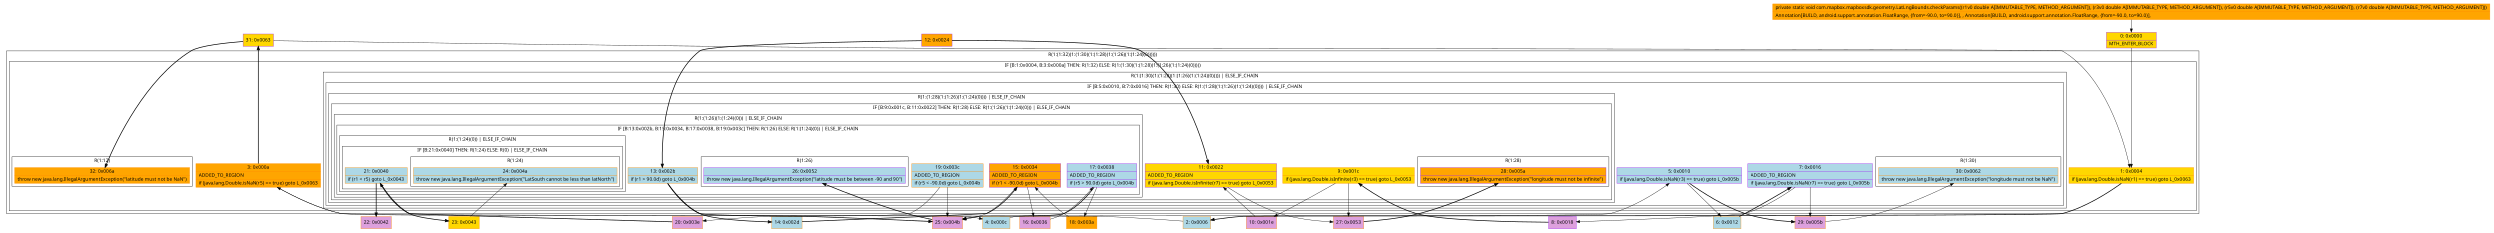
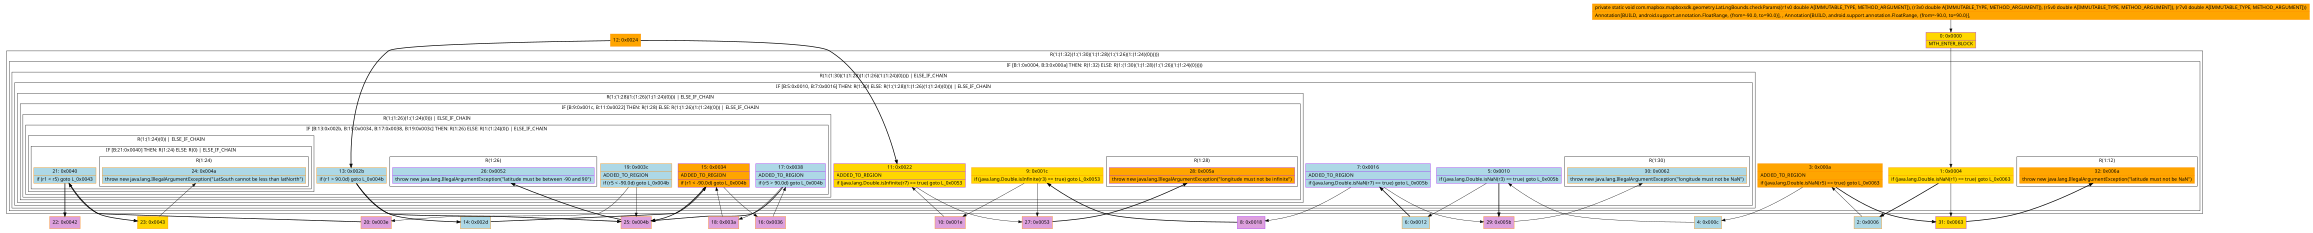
(937, 40) -> (626, 40)
(1235, 48) -> (1951, 198)
(994, 208) -> (670, 216)
(1082, 223) -> (724, 223)
